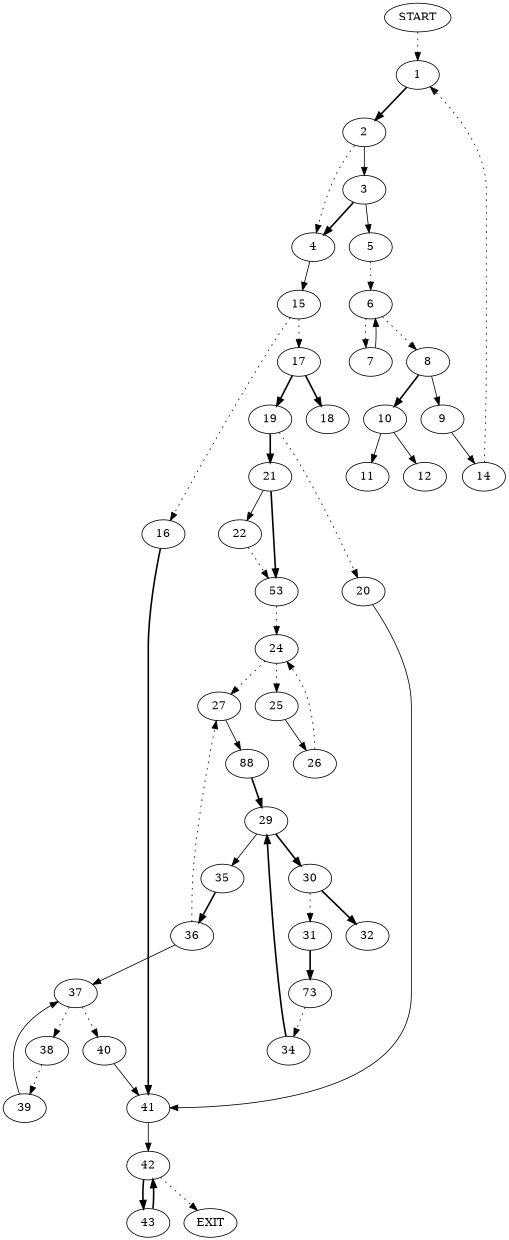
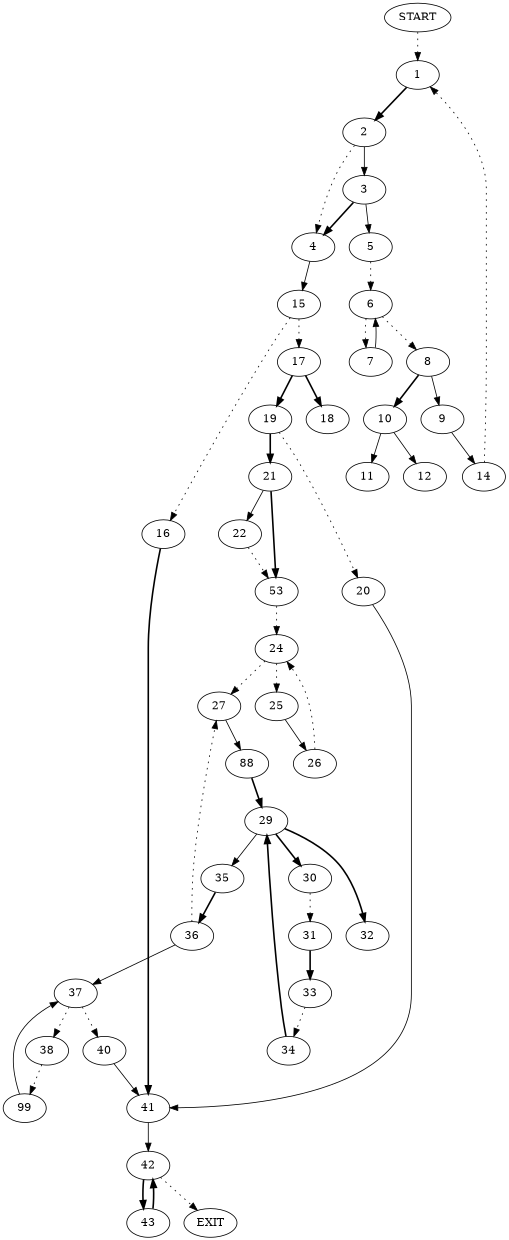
(336, 904) -> (335, 861)
(310, 993) -> (310, 993)
(25, 1108) -> (25, 1108)
